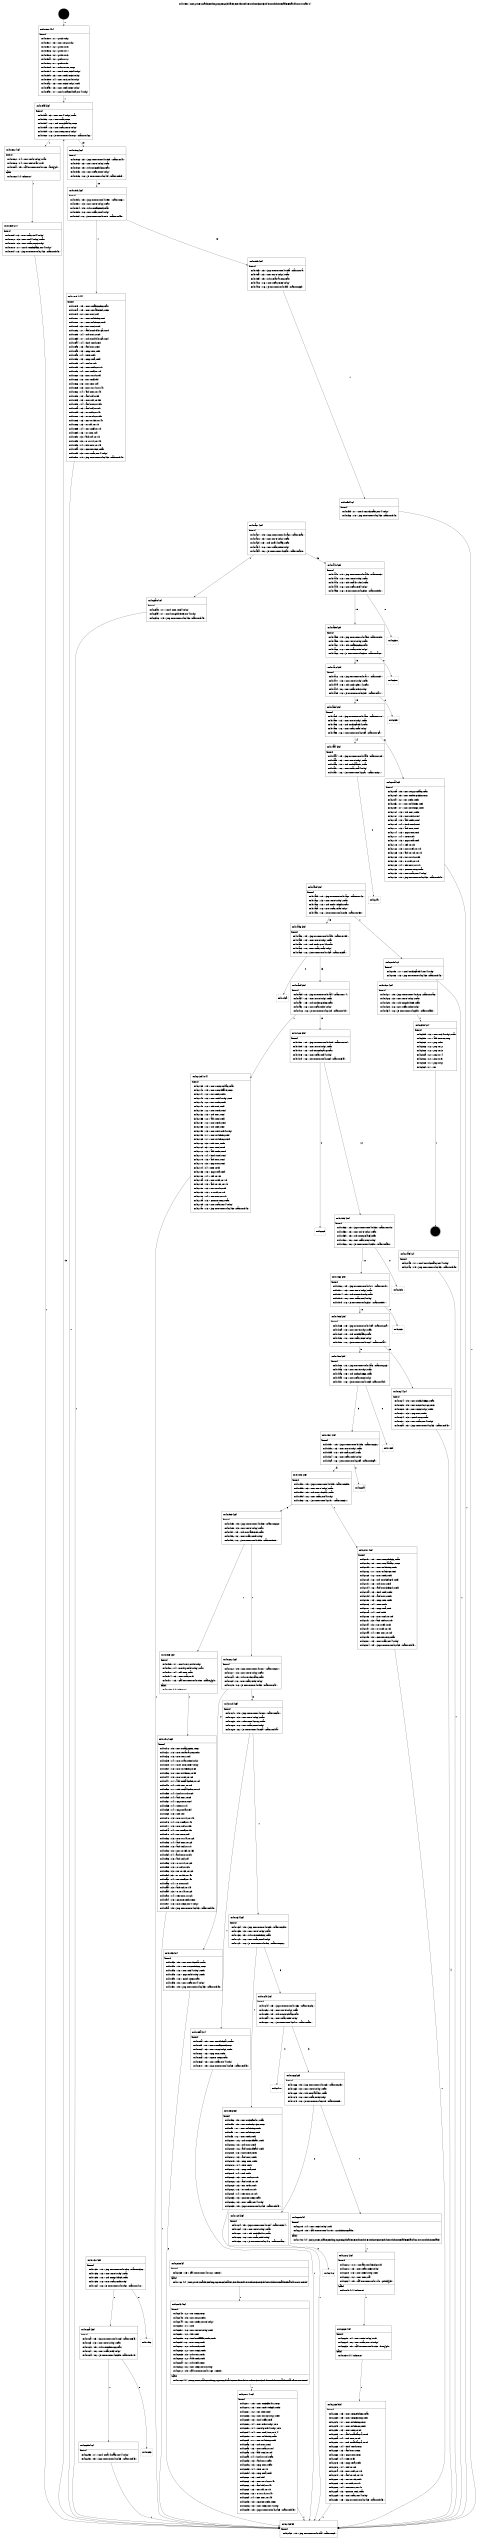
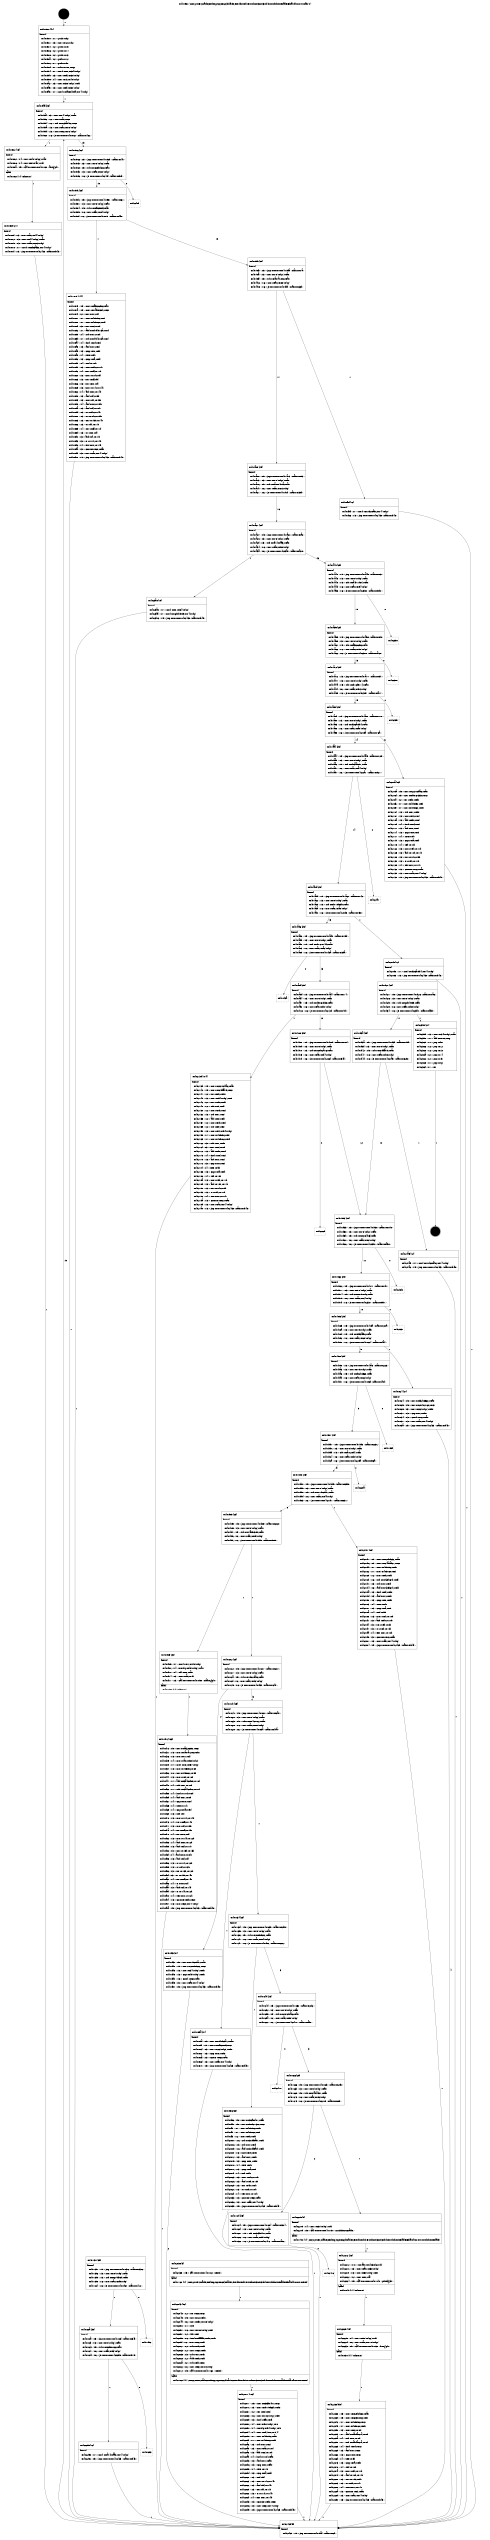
none -> (134, 204)
none -> (277, 480)
none -> (346, 829)
none -> (382, 1046)
(389, 1349) -> (389, 1349)
